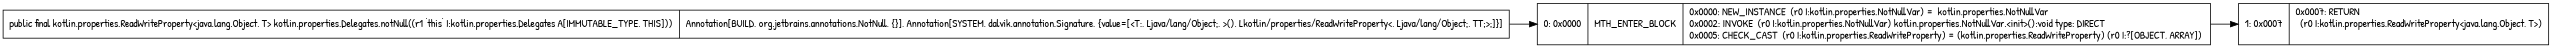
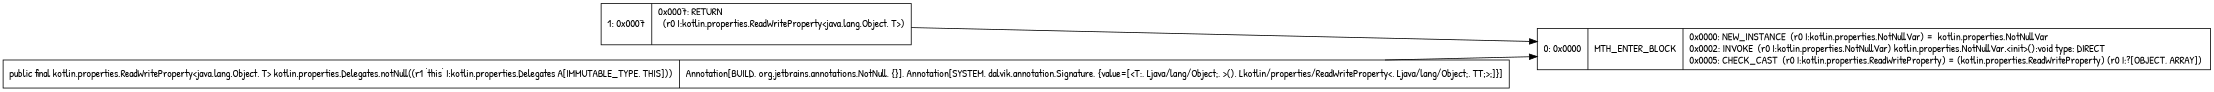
(2220, 24) -> (1220, 35)
